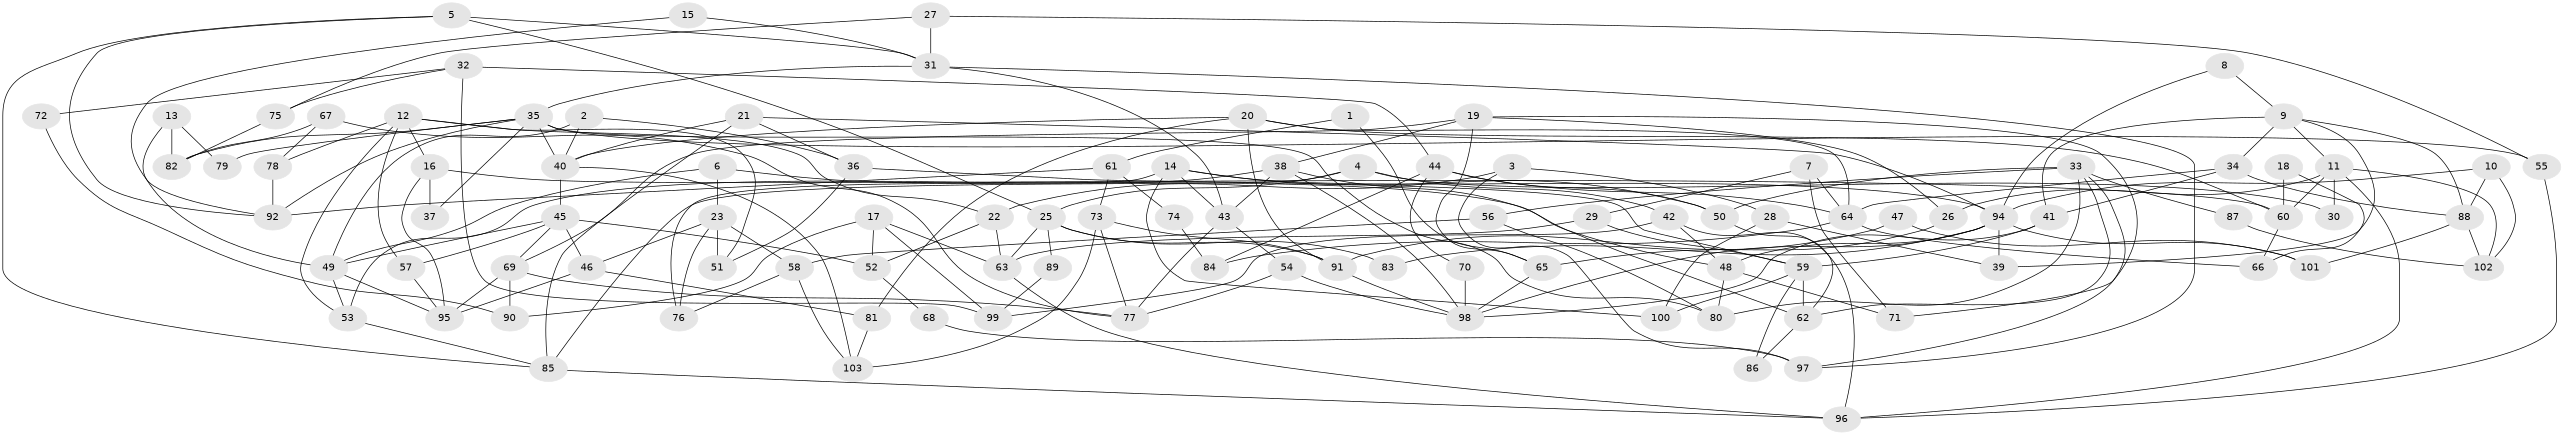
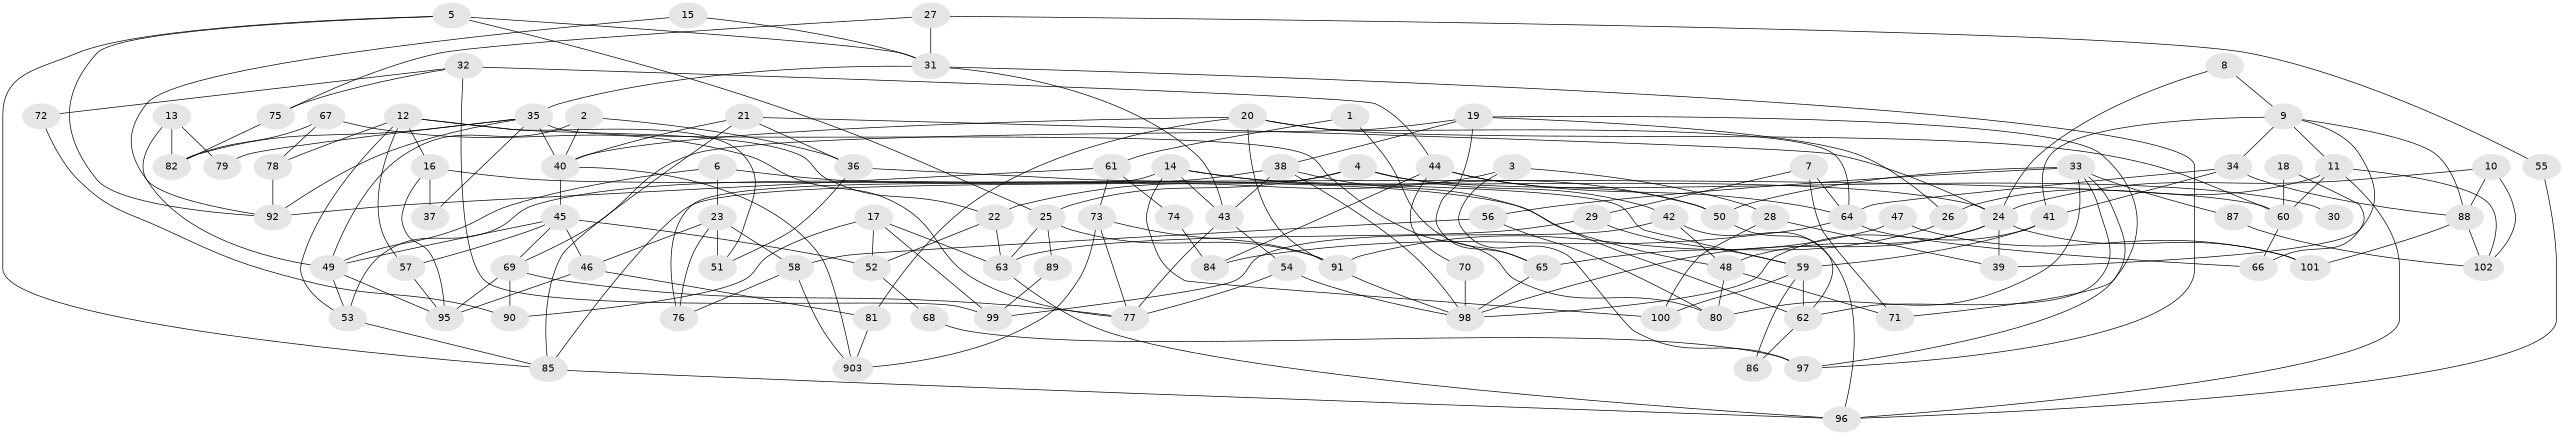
(1439, 143) -> none
(2334, 187) -> none
(1999, 217) -> (1999, 217)
(1388, 268) -> none
(853, 369) -> (853, 369)
